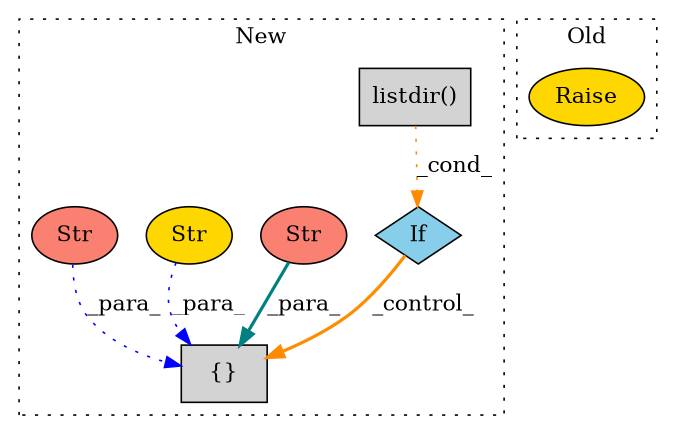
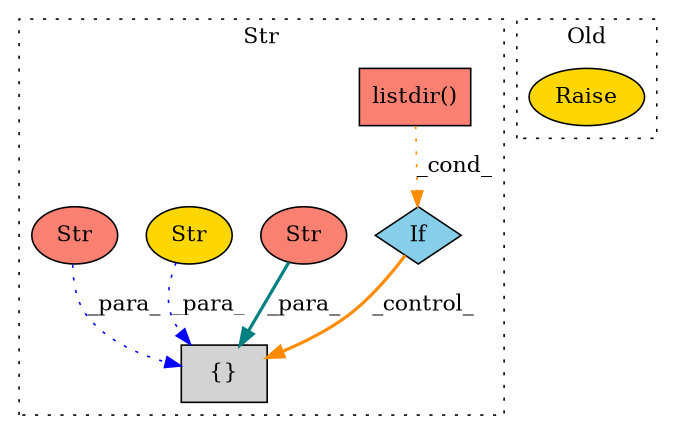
(262, 37) -> (262, 37)
(415, 97) -> (415, 97)
